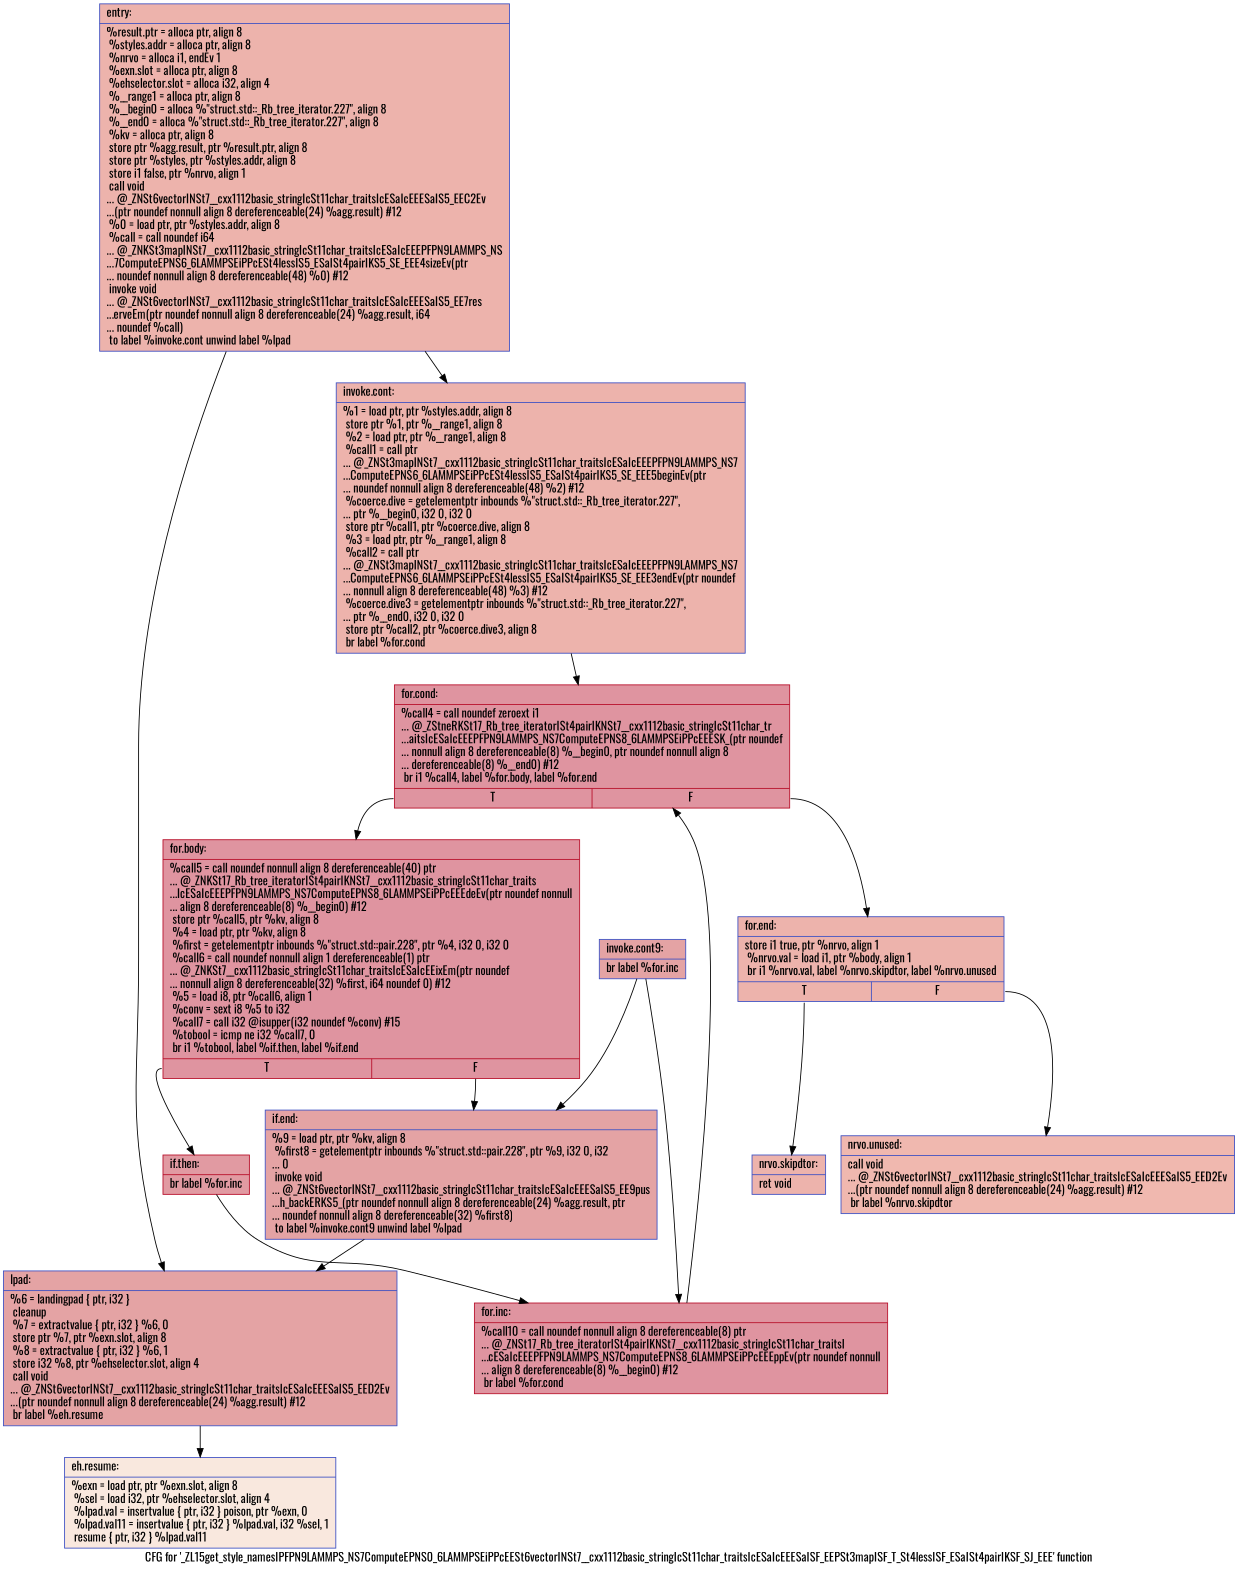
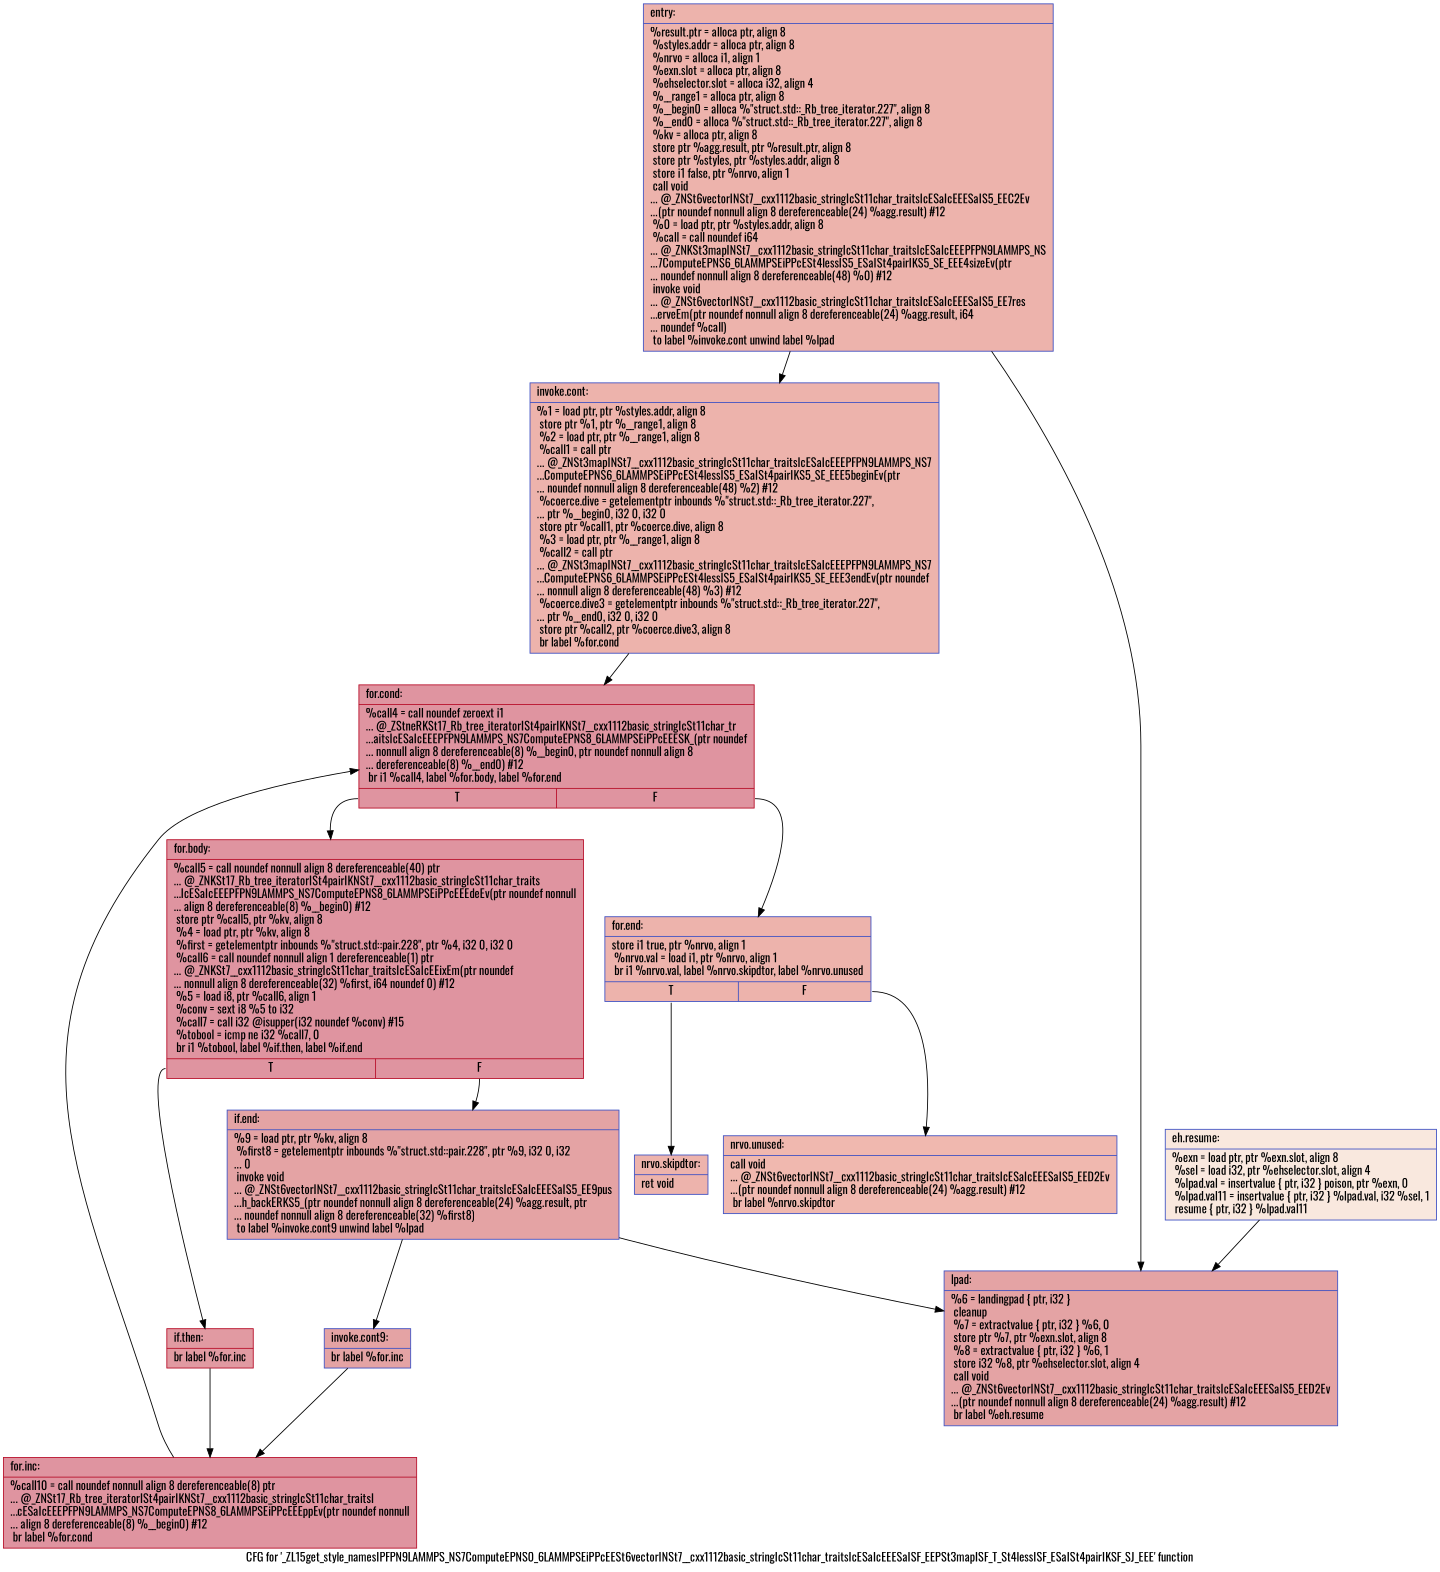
(164, 59) -> (705, 59)
(829, 959) -> (695, 959)
(608, 1047) -> (389, 1280)
(200, 1437) -> (1239, 1242)
